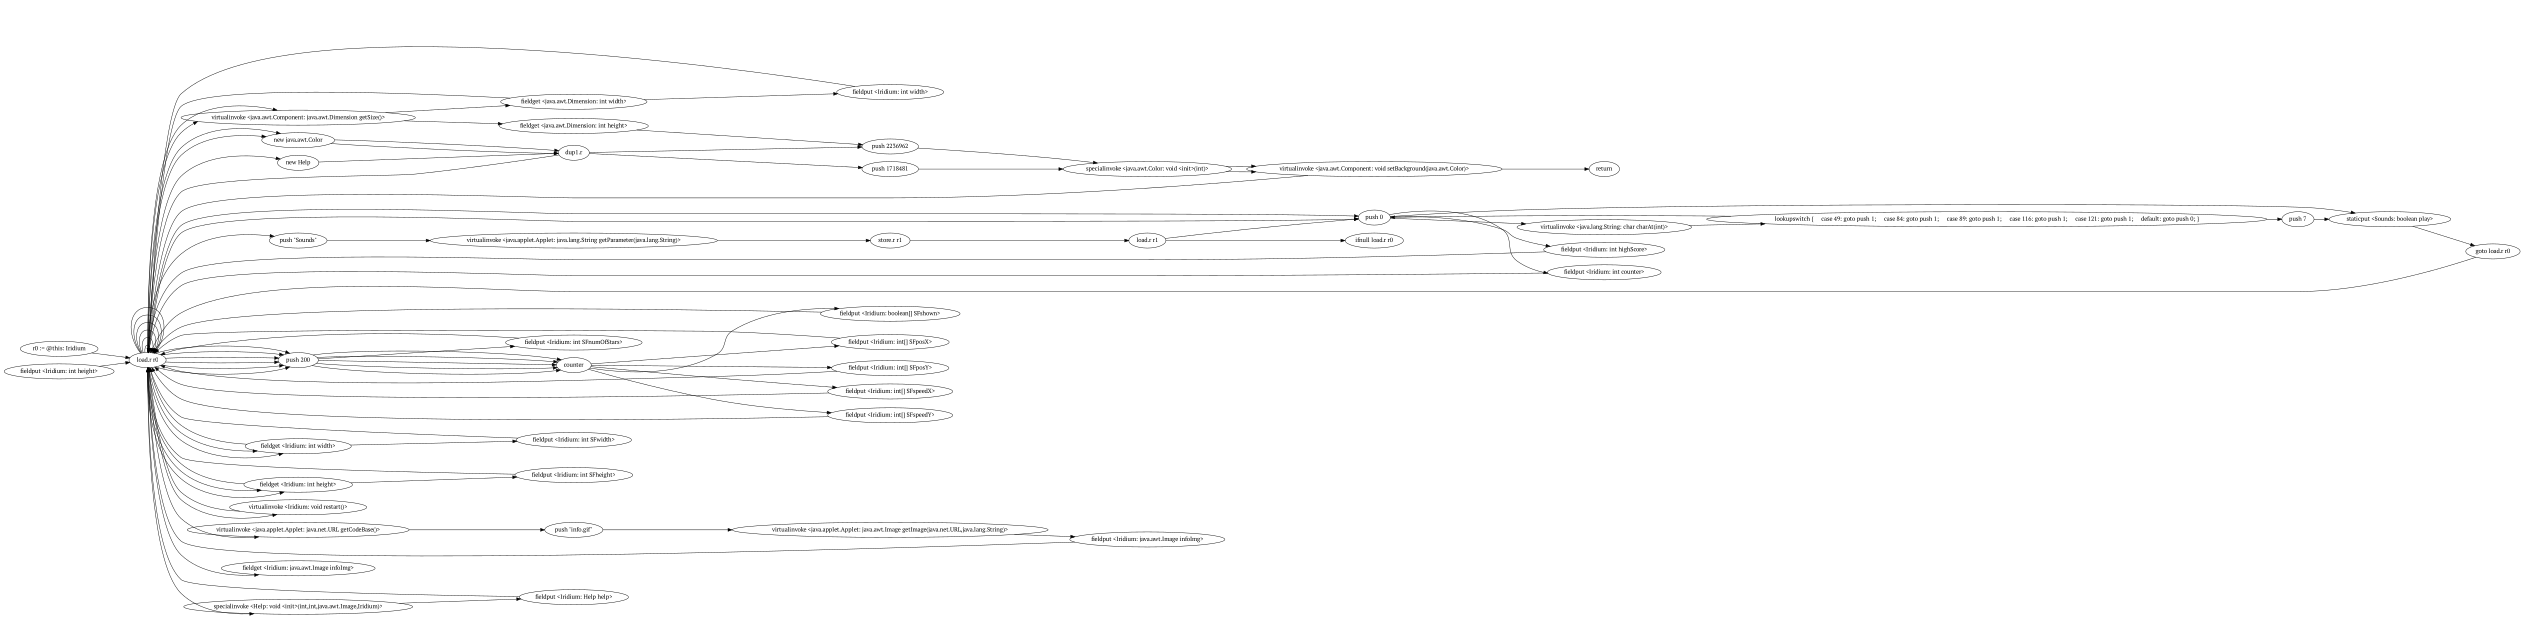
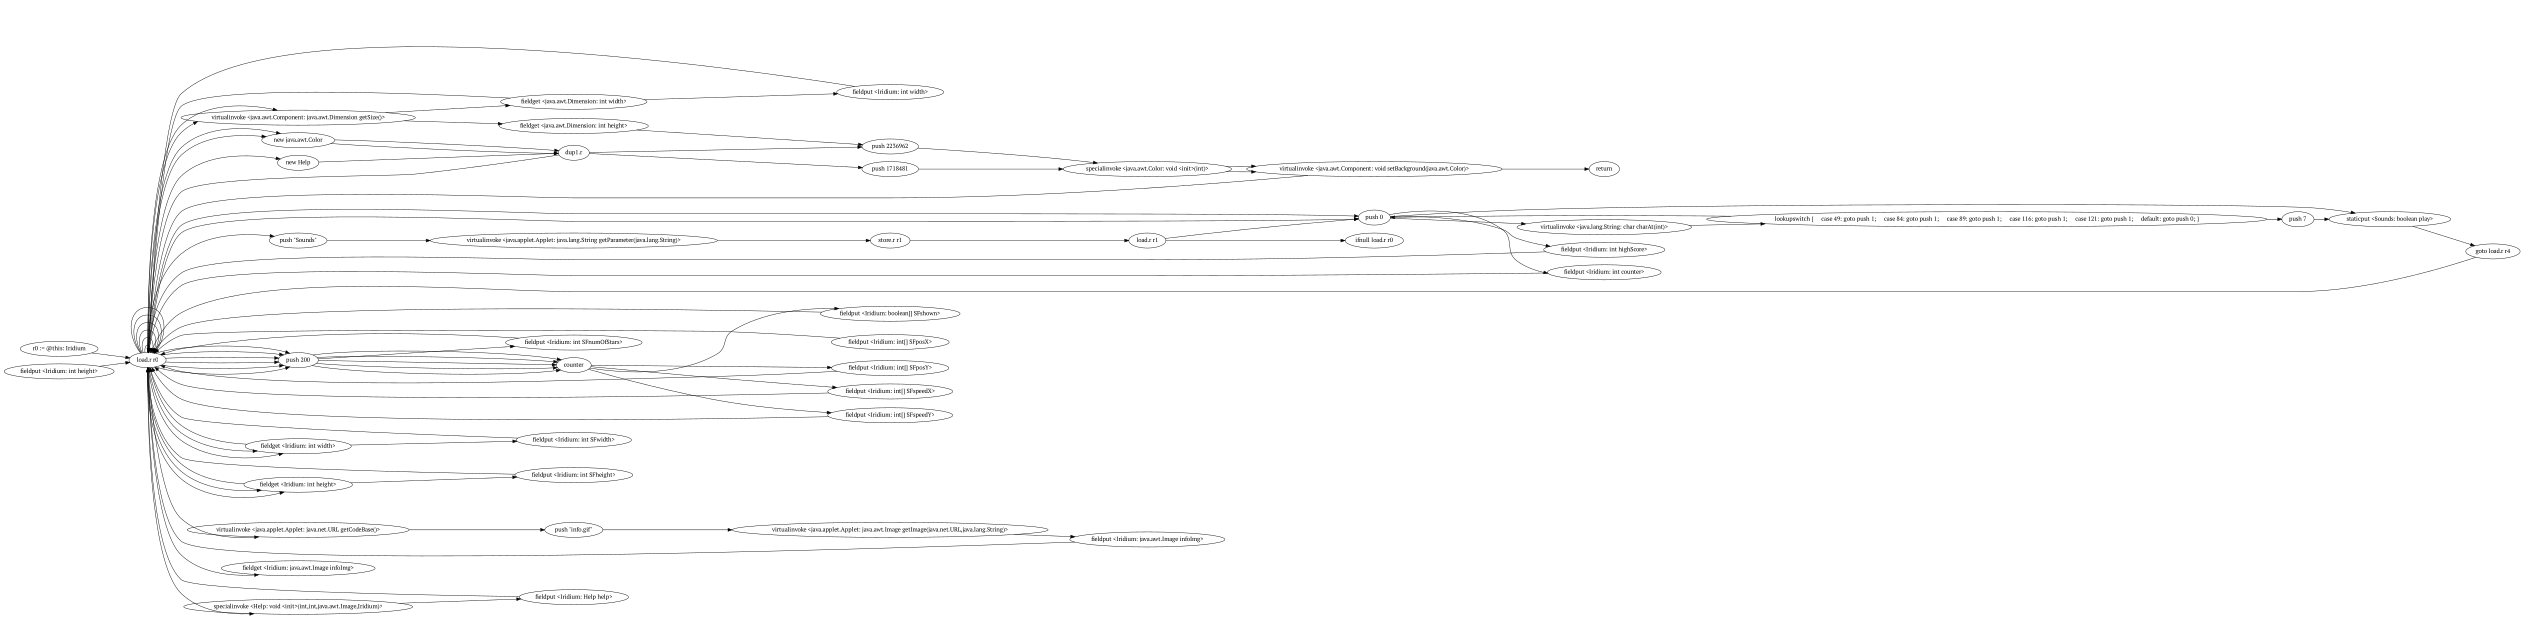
(2493, 251) -> (2493, 251)
(707, 355) -> none
(298, 507) -> none
